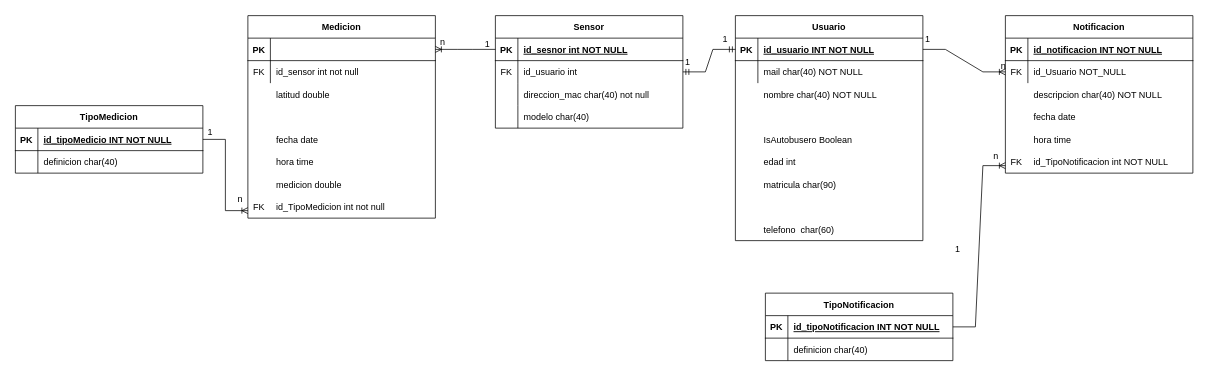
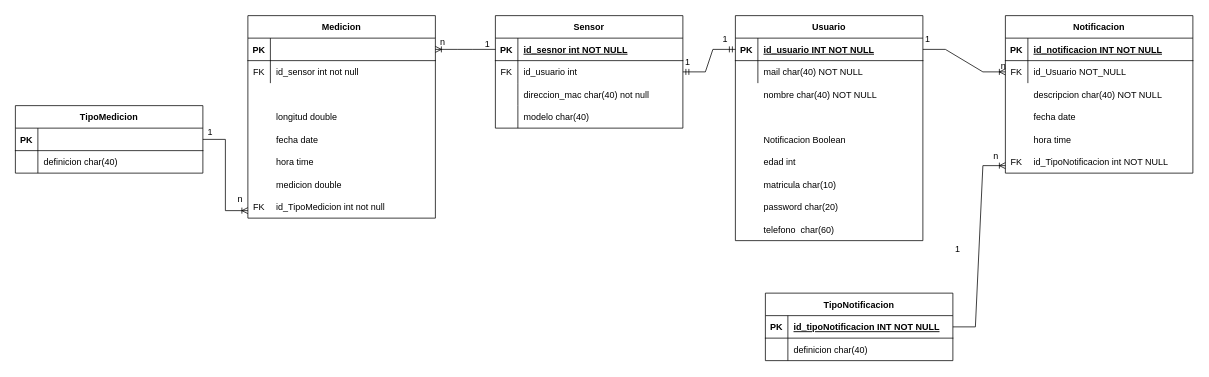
(353, 94) -> none
none -> (353, 117)
(120, 139) -> none
(812, 140) -> (808, 140)
(805, 185) -> (805, 185)
none -> (840, 207)
